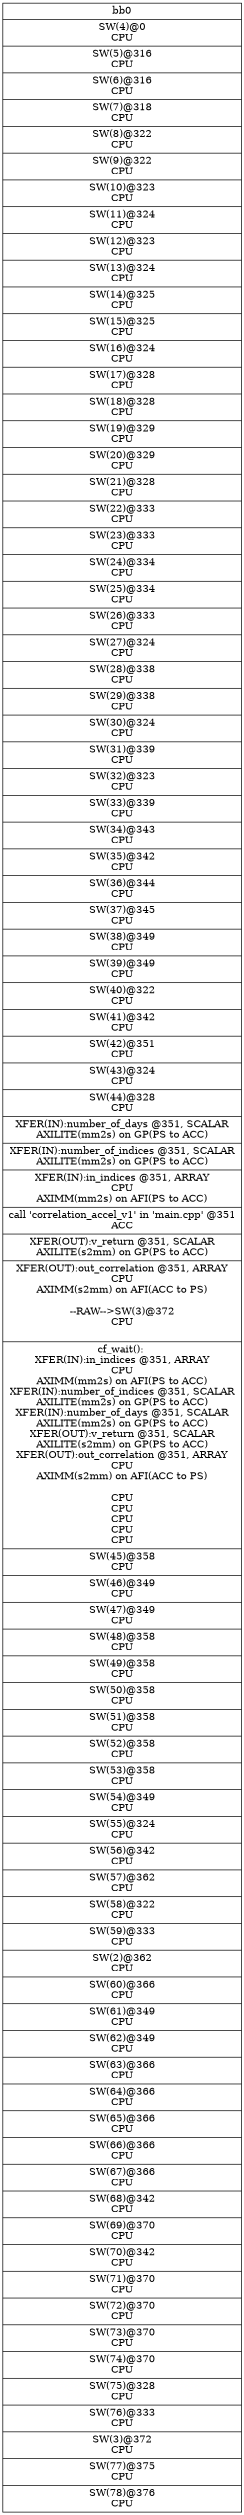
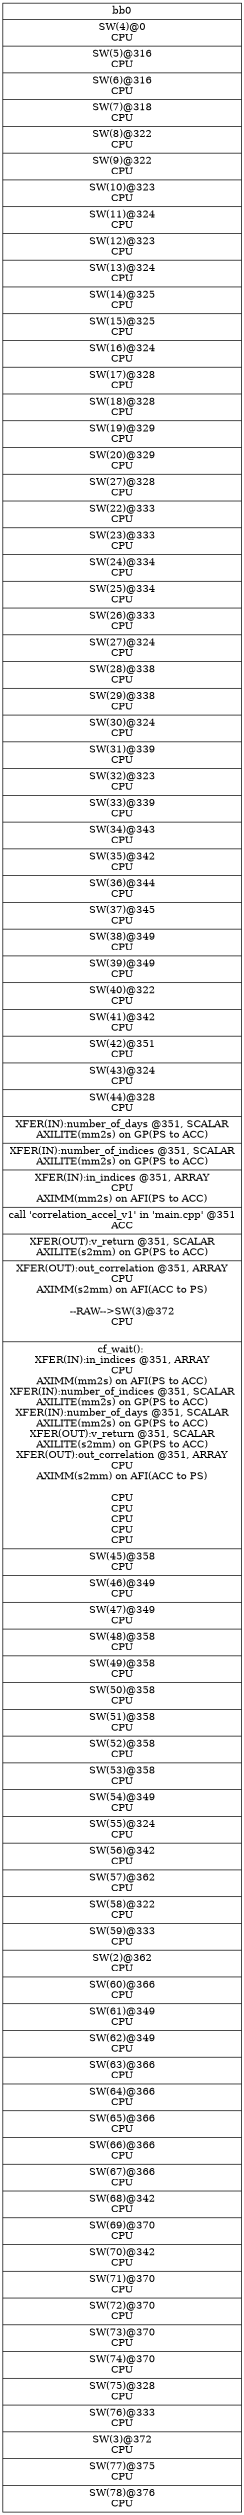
(122, 482) -> (122, 482)
